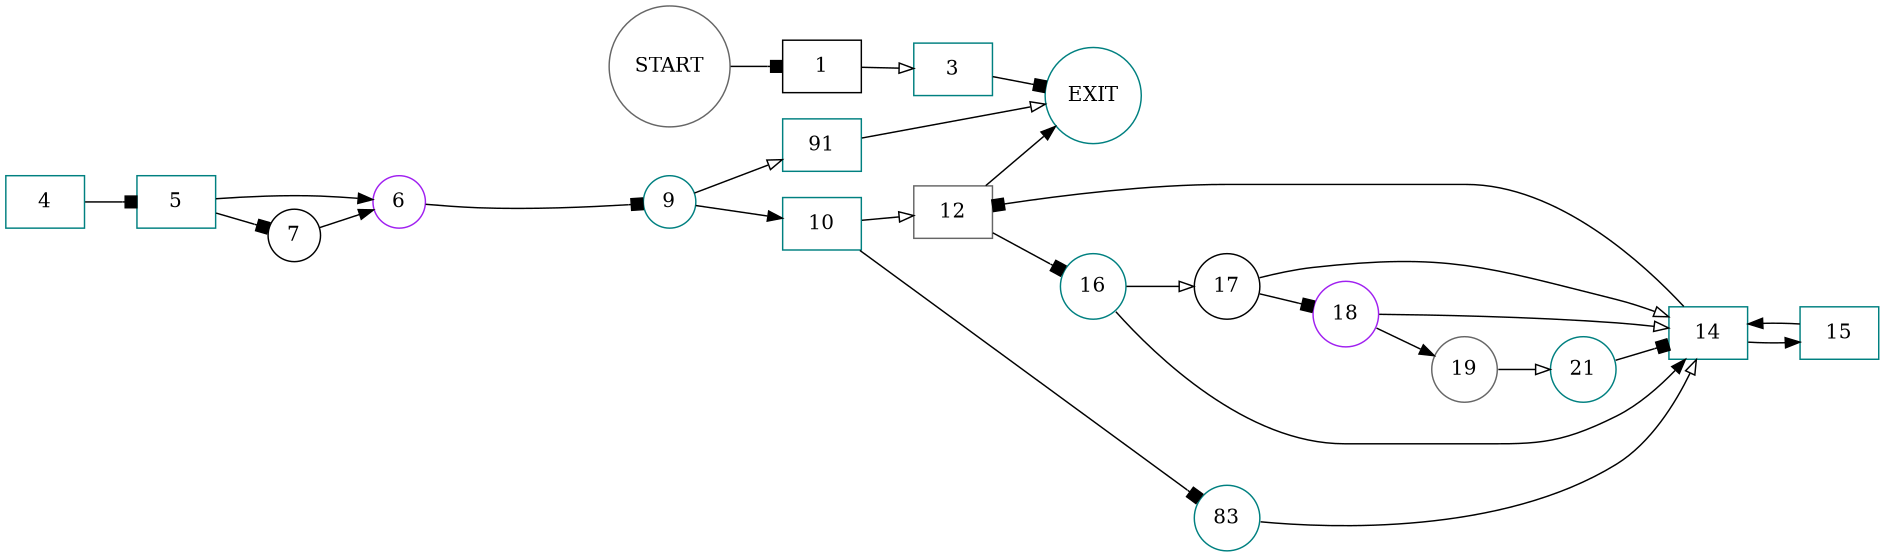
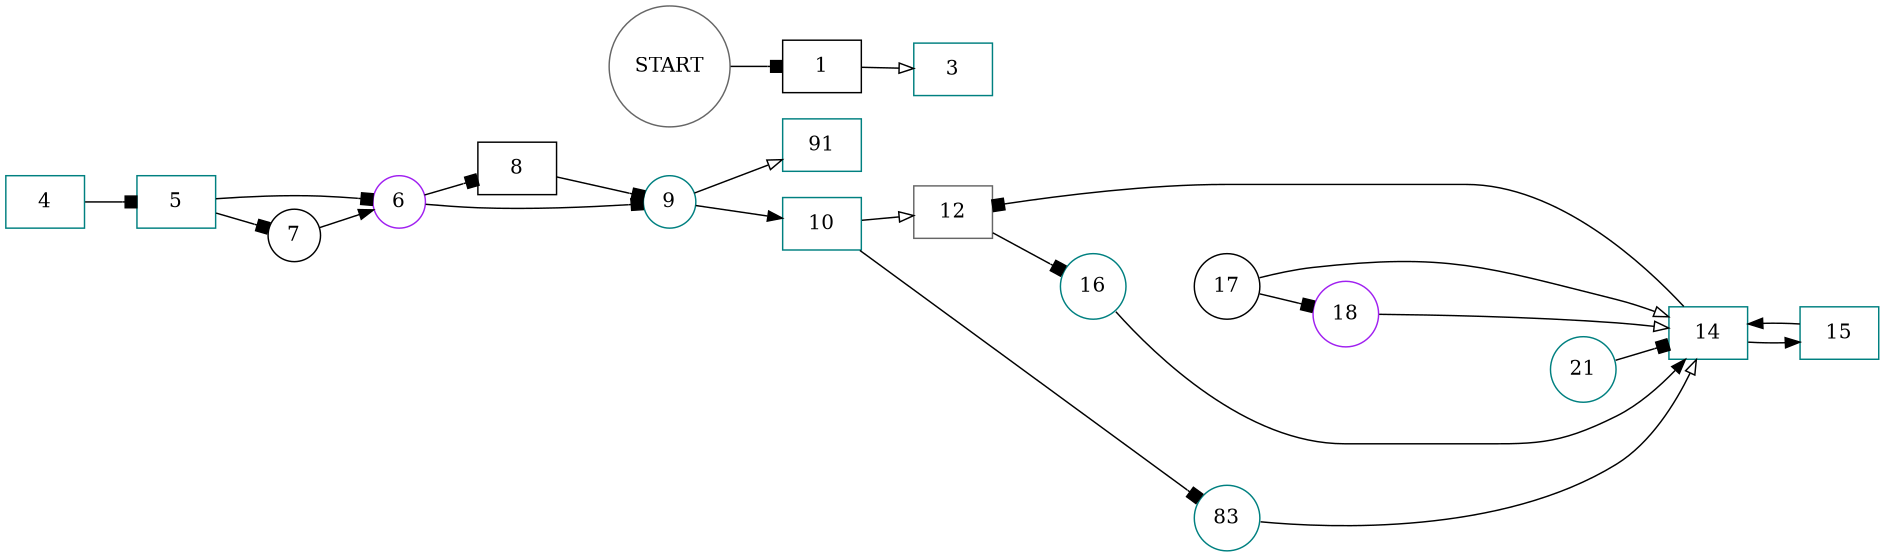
(1093, 96) -> none
none -> (517, 168)
(287, 196) -> (287, 196)
(1153, 286) -> none
(1465, 369) -> none
